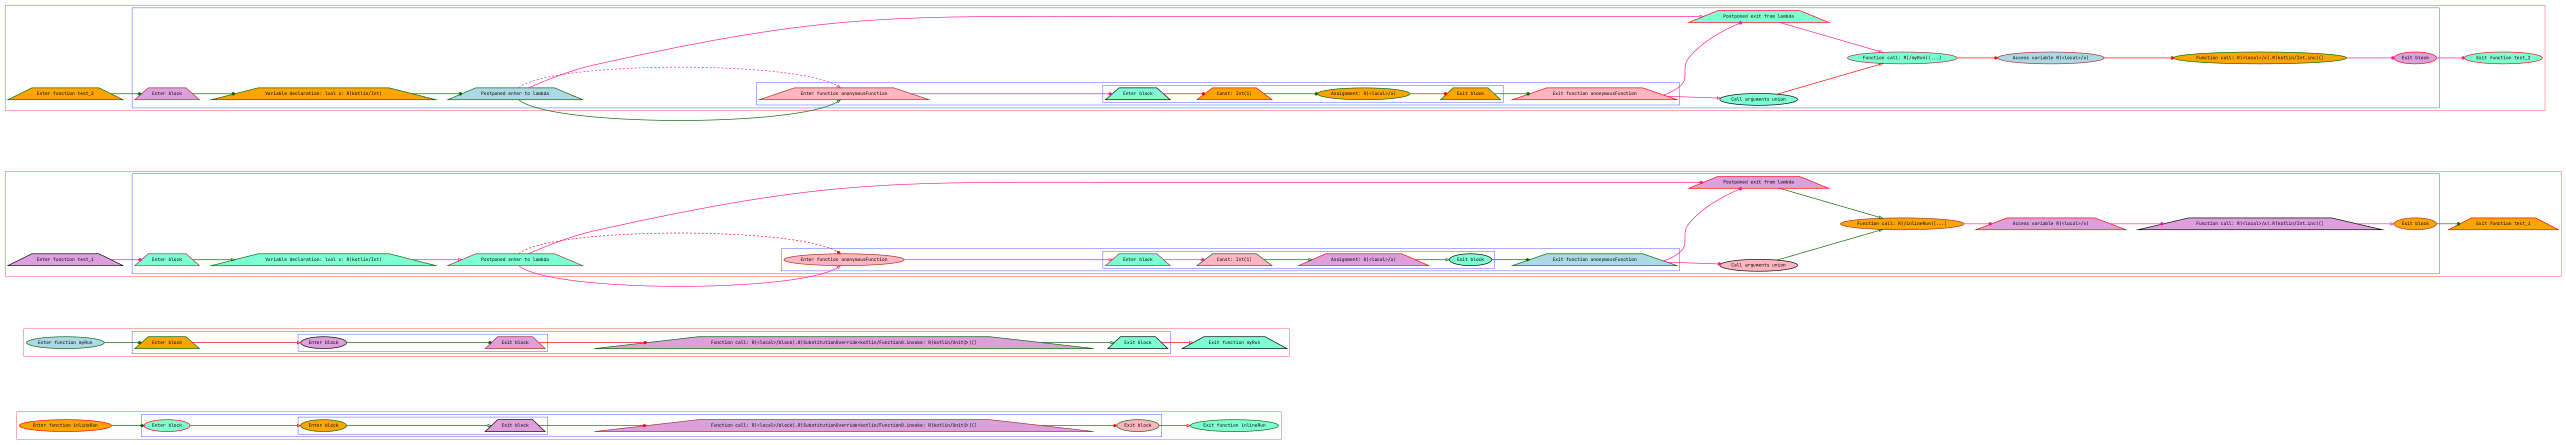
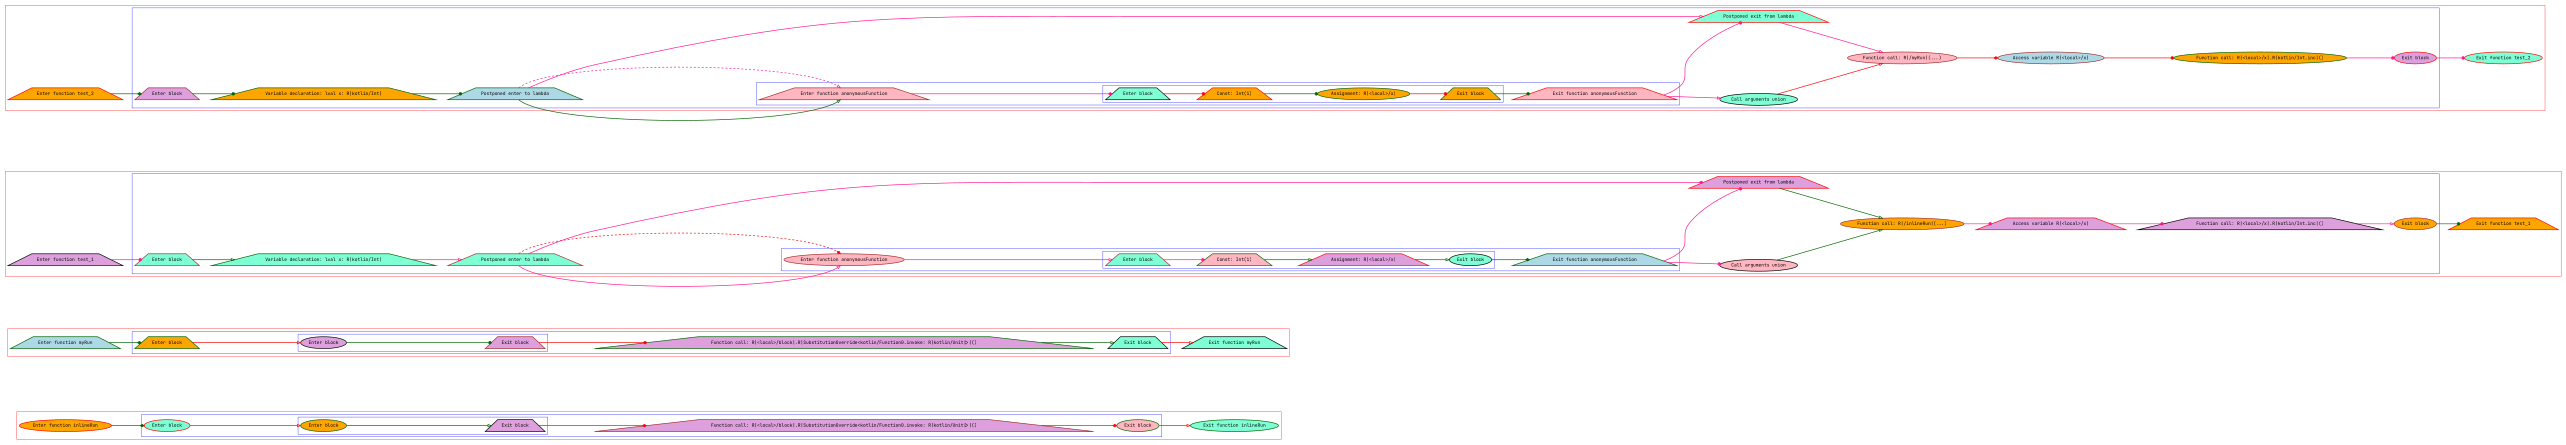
(1902, 58) -> (1902, 58)
(65, 94) -> (65, 94)
(65, 343) -> (65, 343)
